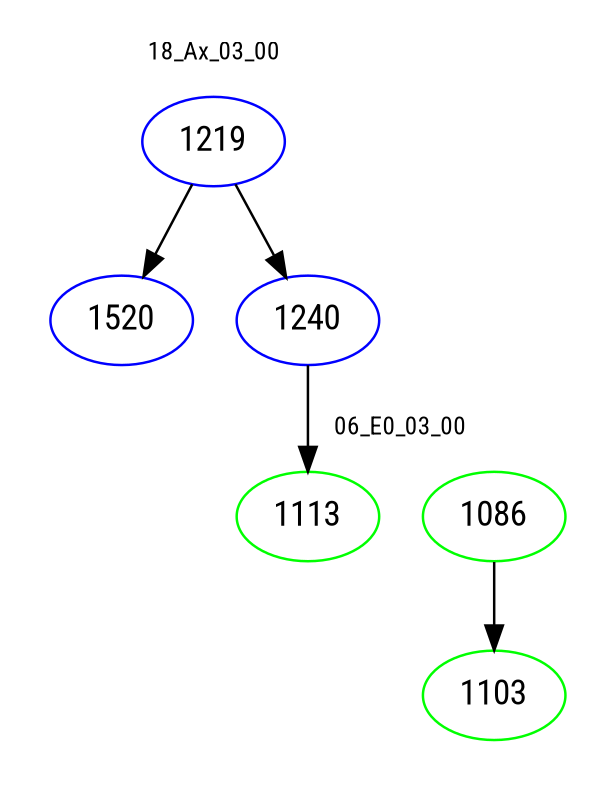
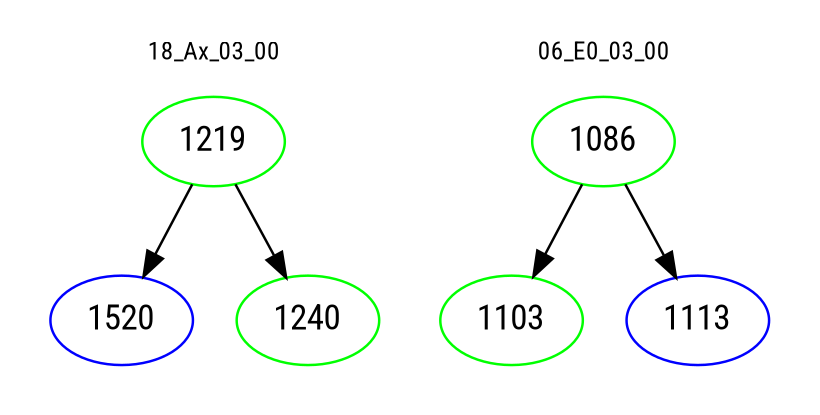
(214, 142) -> (214, 142)
(308, 320) -> (308, 320)
(308, 420) -> (645, 220)
(308, 517) -> (698, 320)
